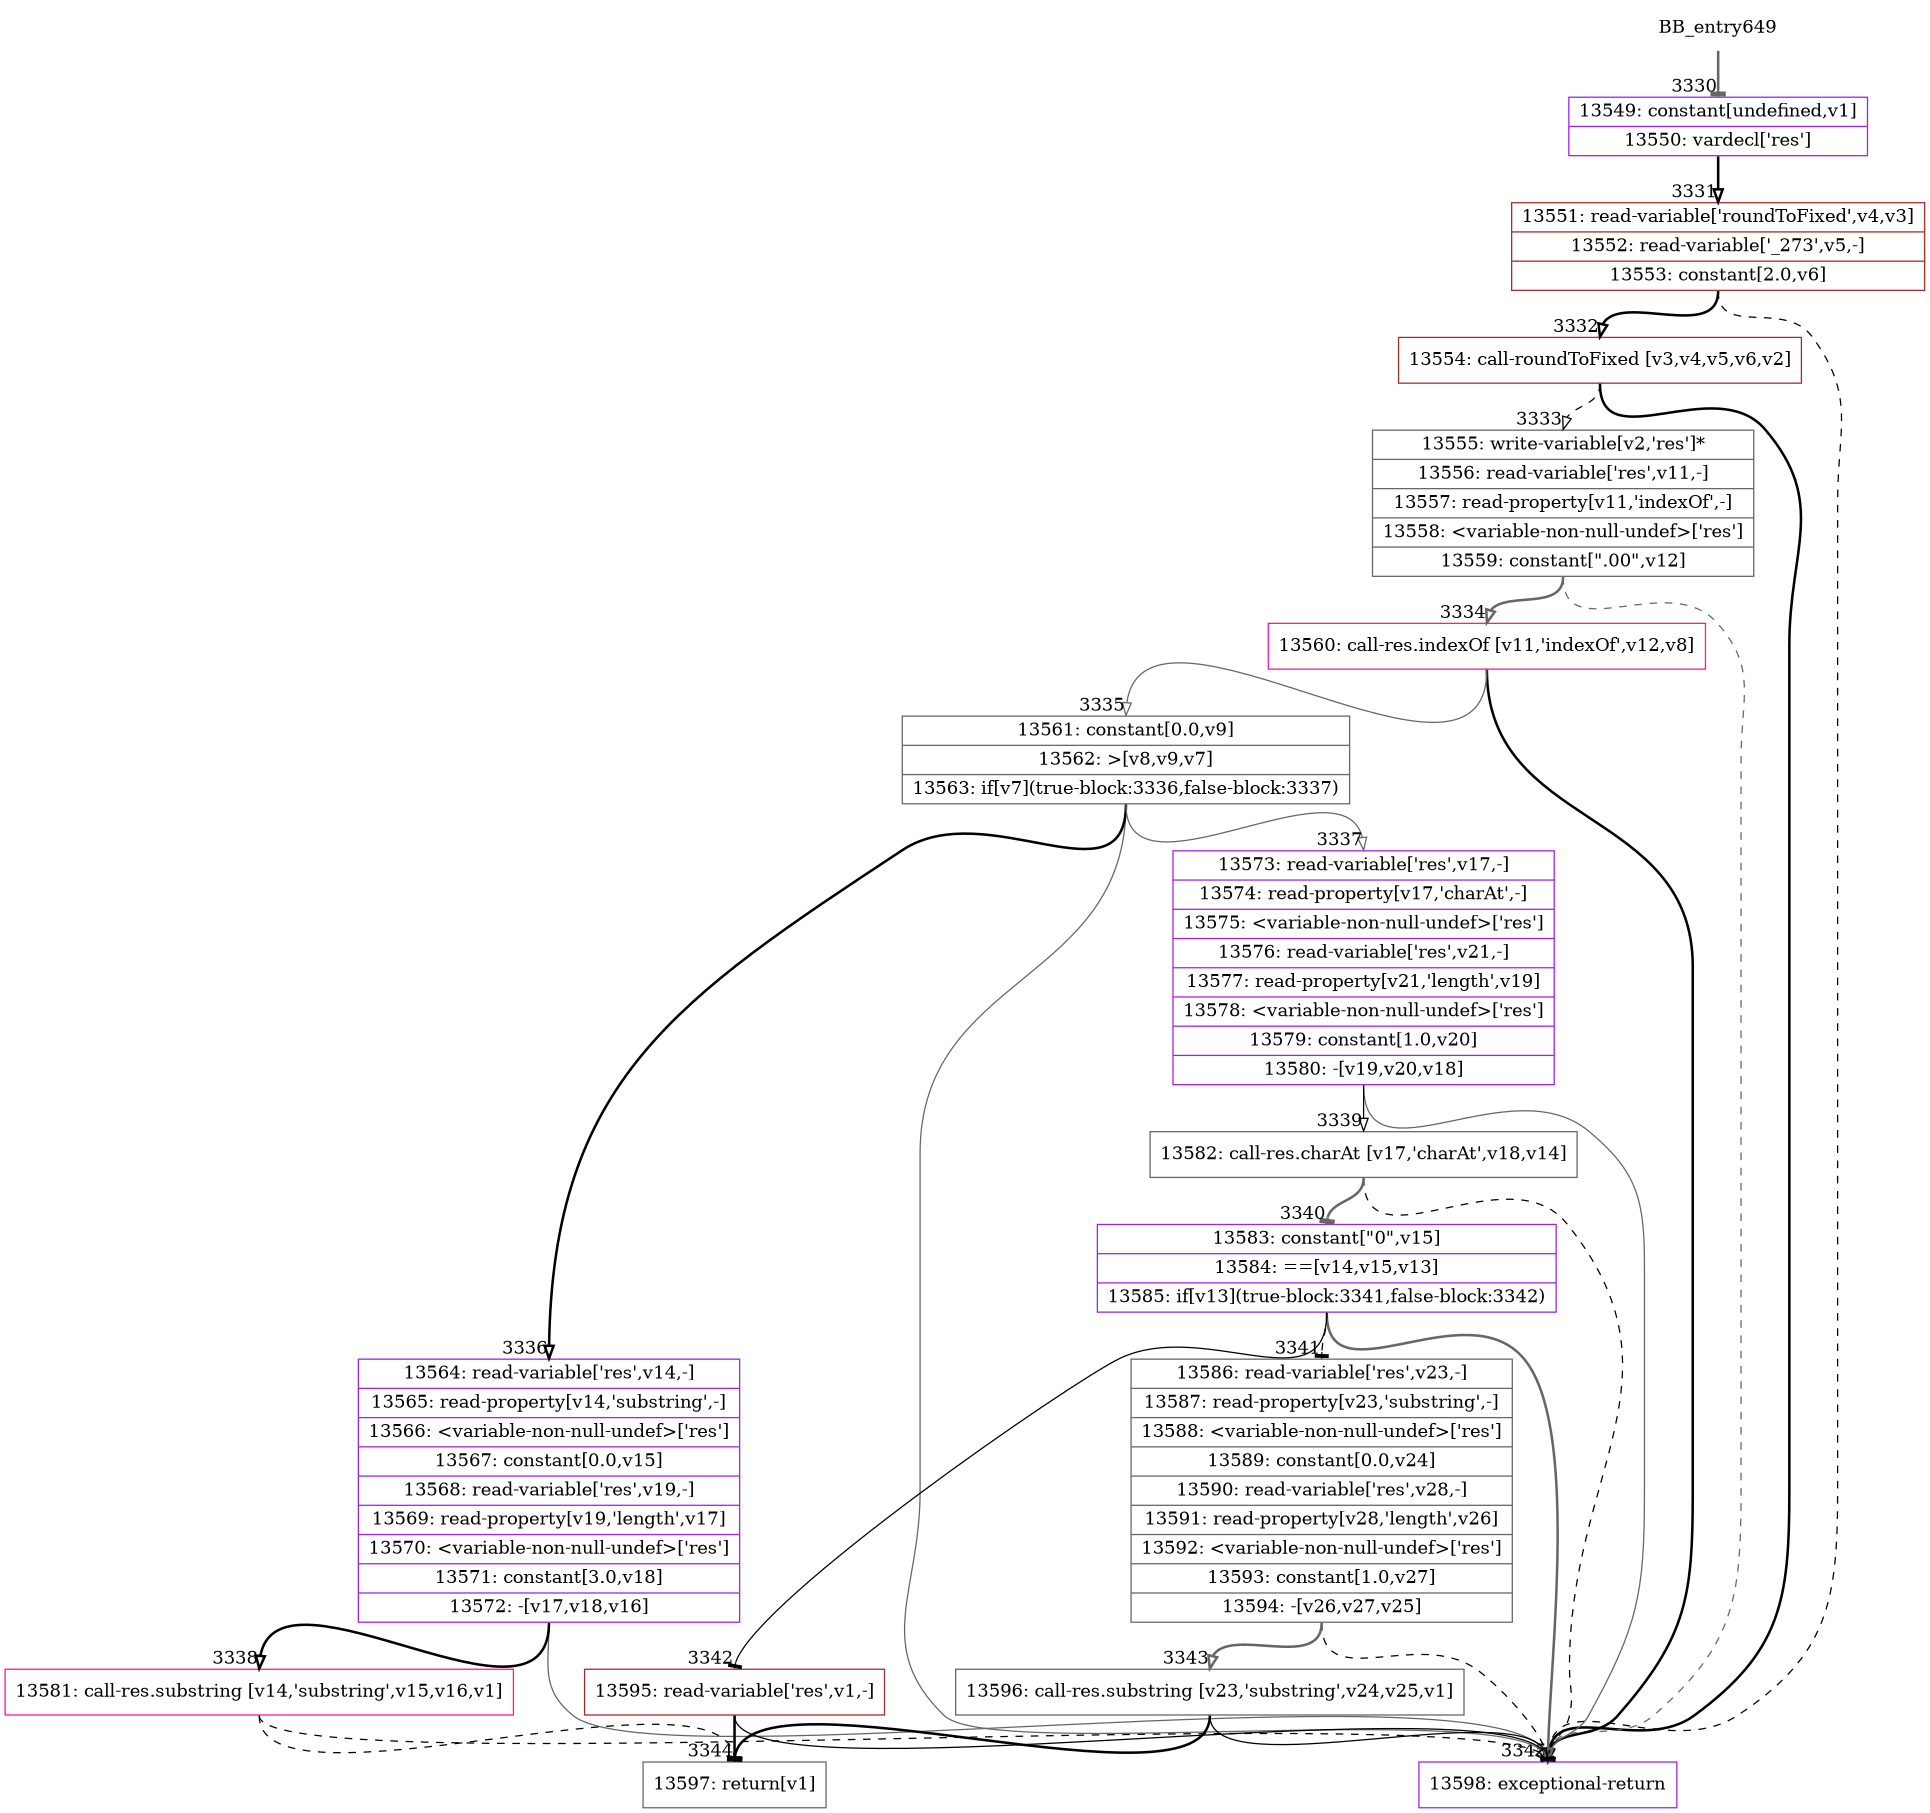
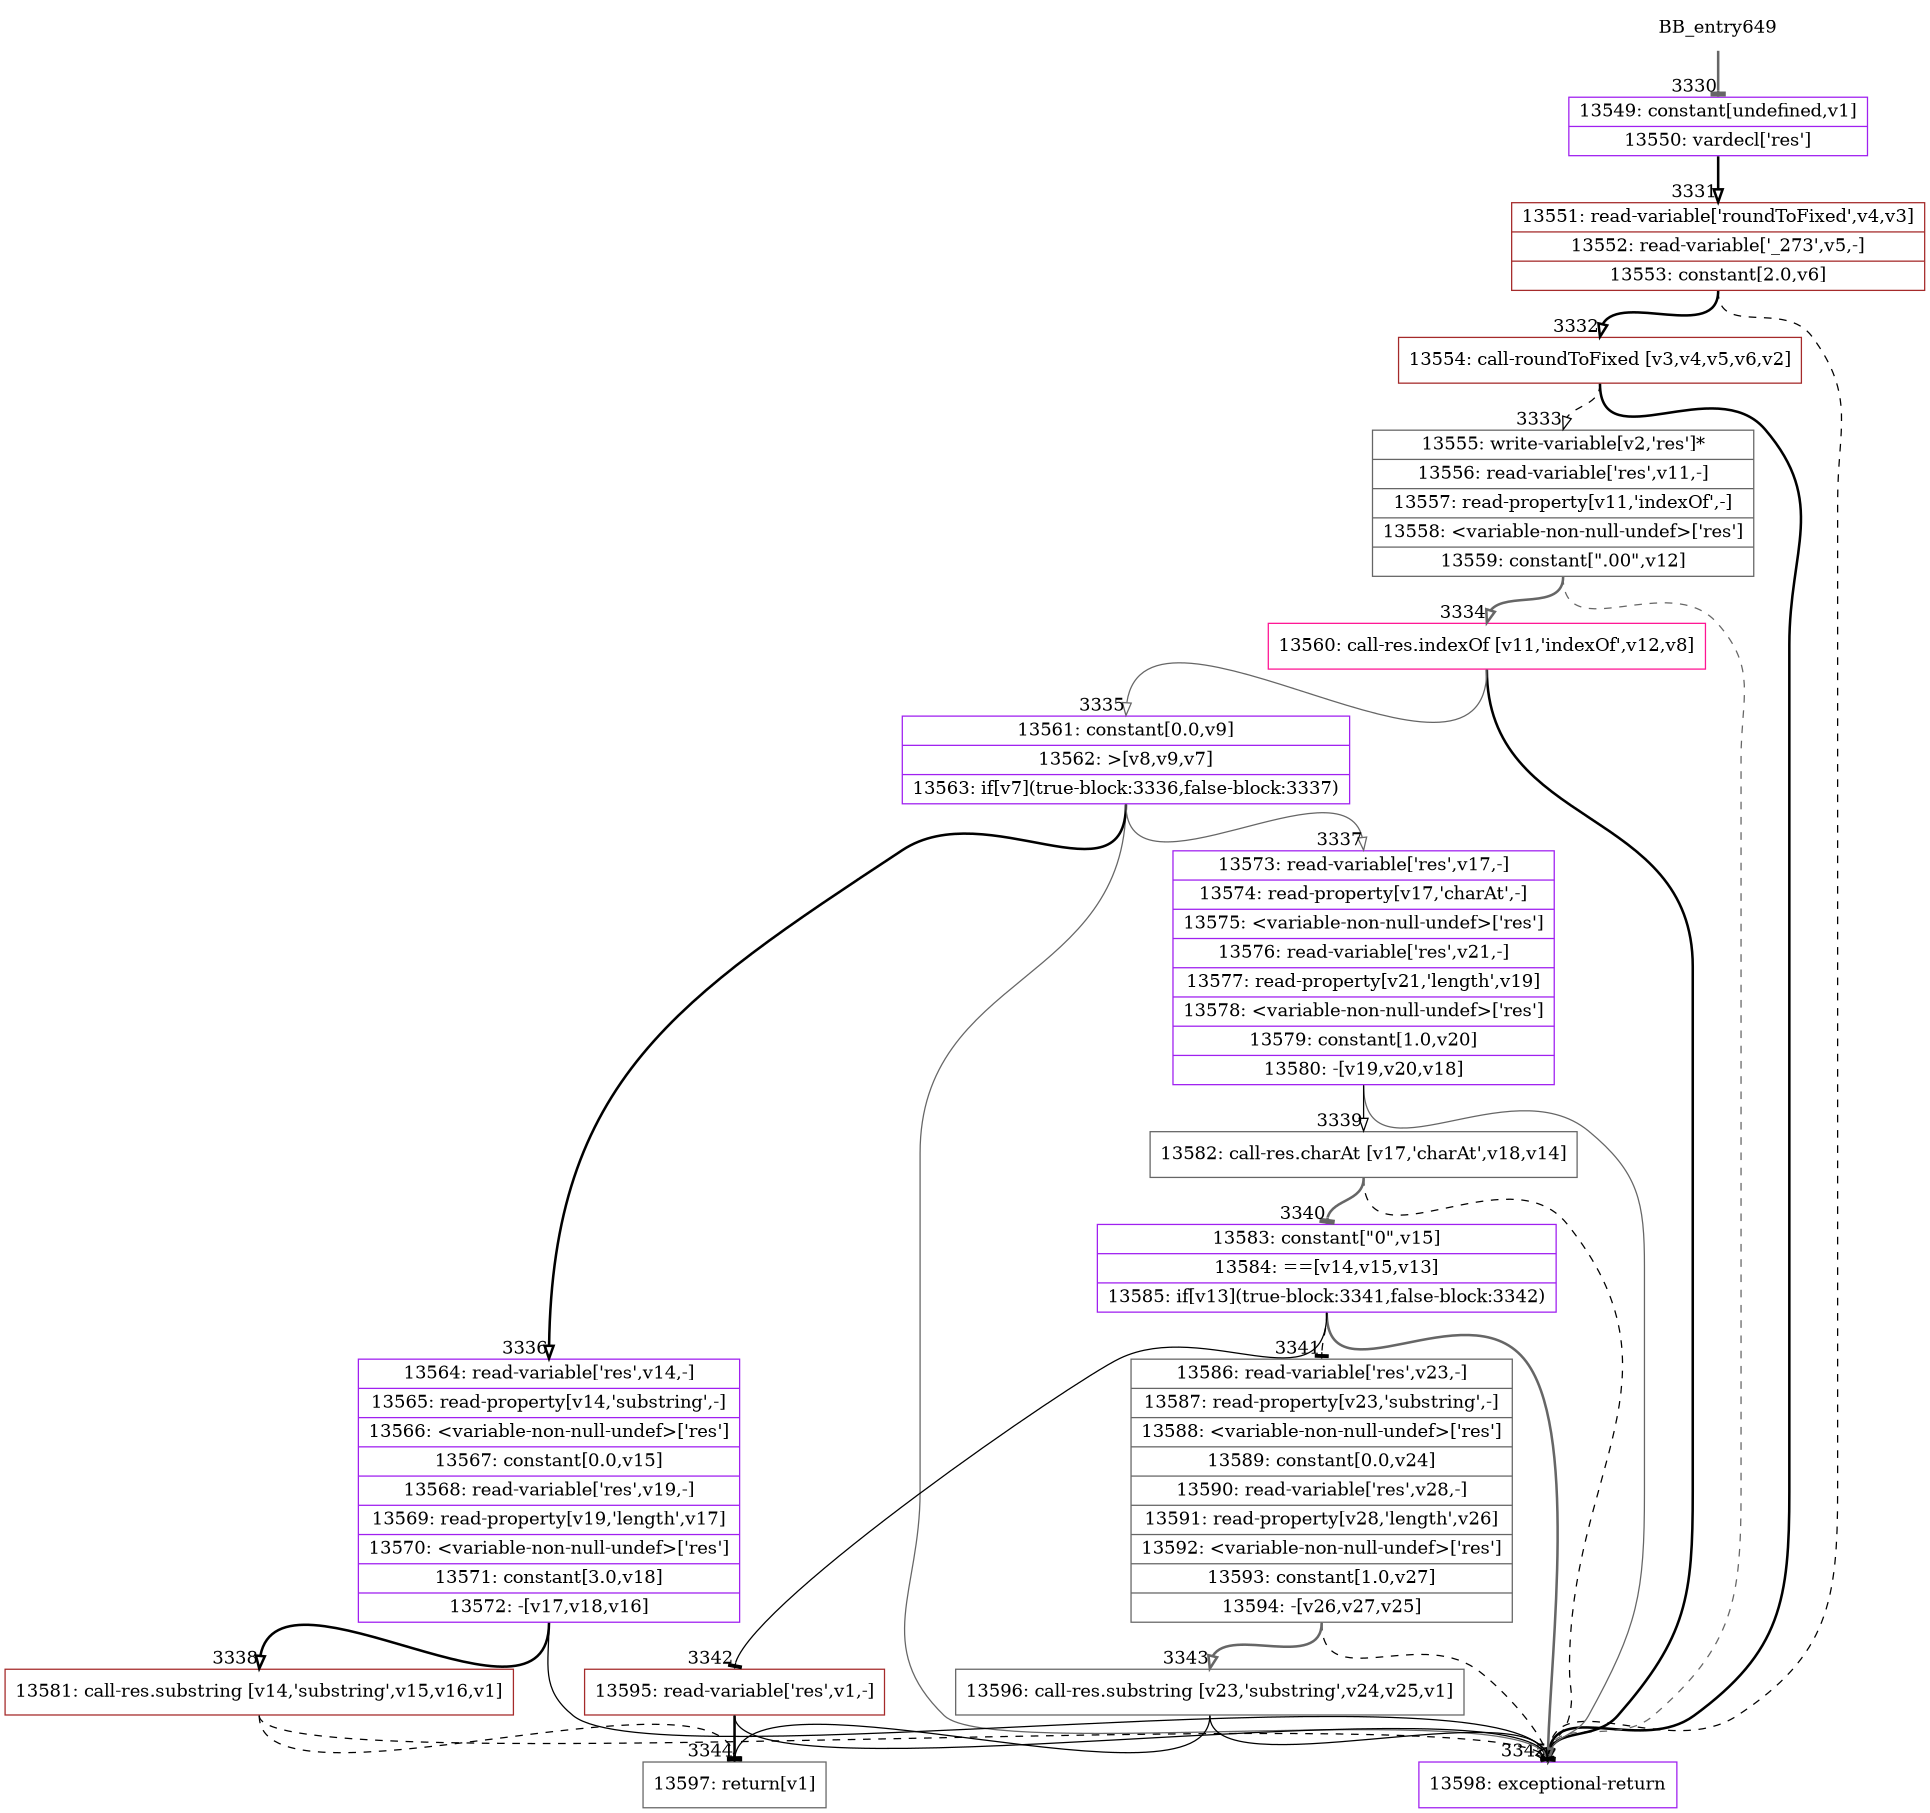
(1126, 760) -> (1126, 760)
(259, 1692) -> (259, 1692)
(1063, 1725) -> (1063, 1725)
(1075, 1750) -> (1075, 1750)
